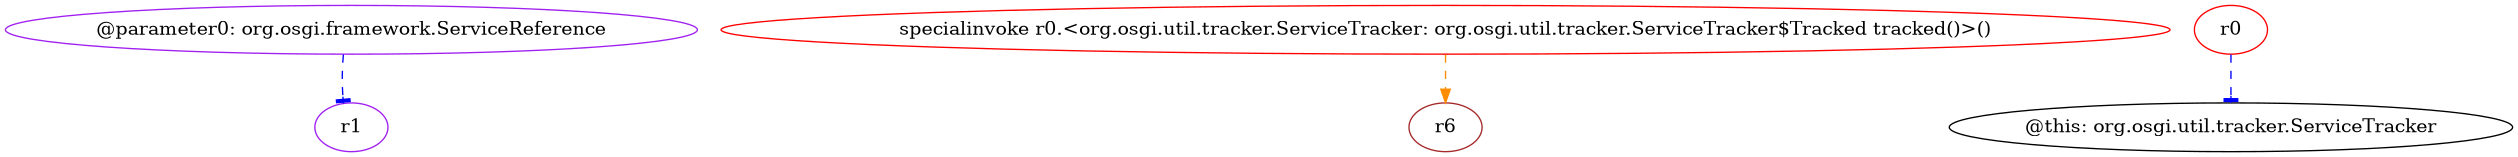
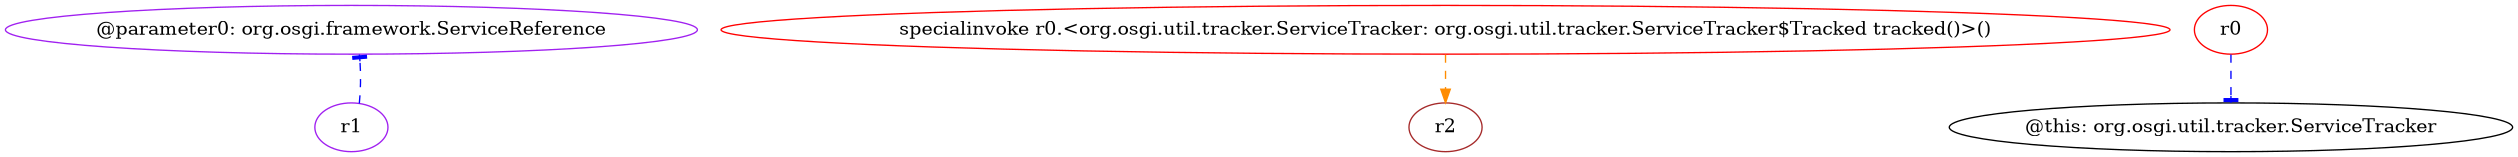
(342, 76) -> (361, 82)
(1446, 127) -> (1446, 127)
